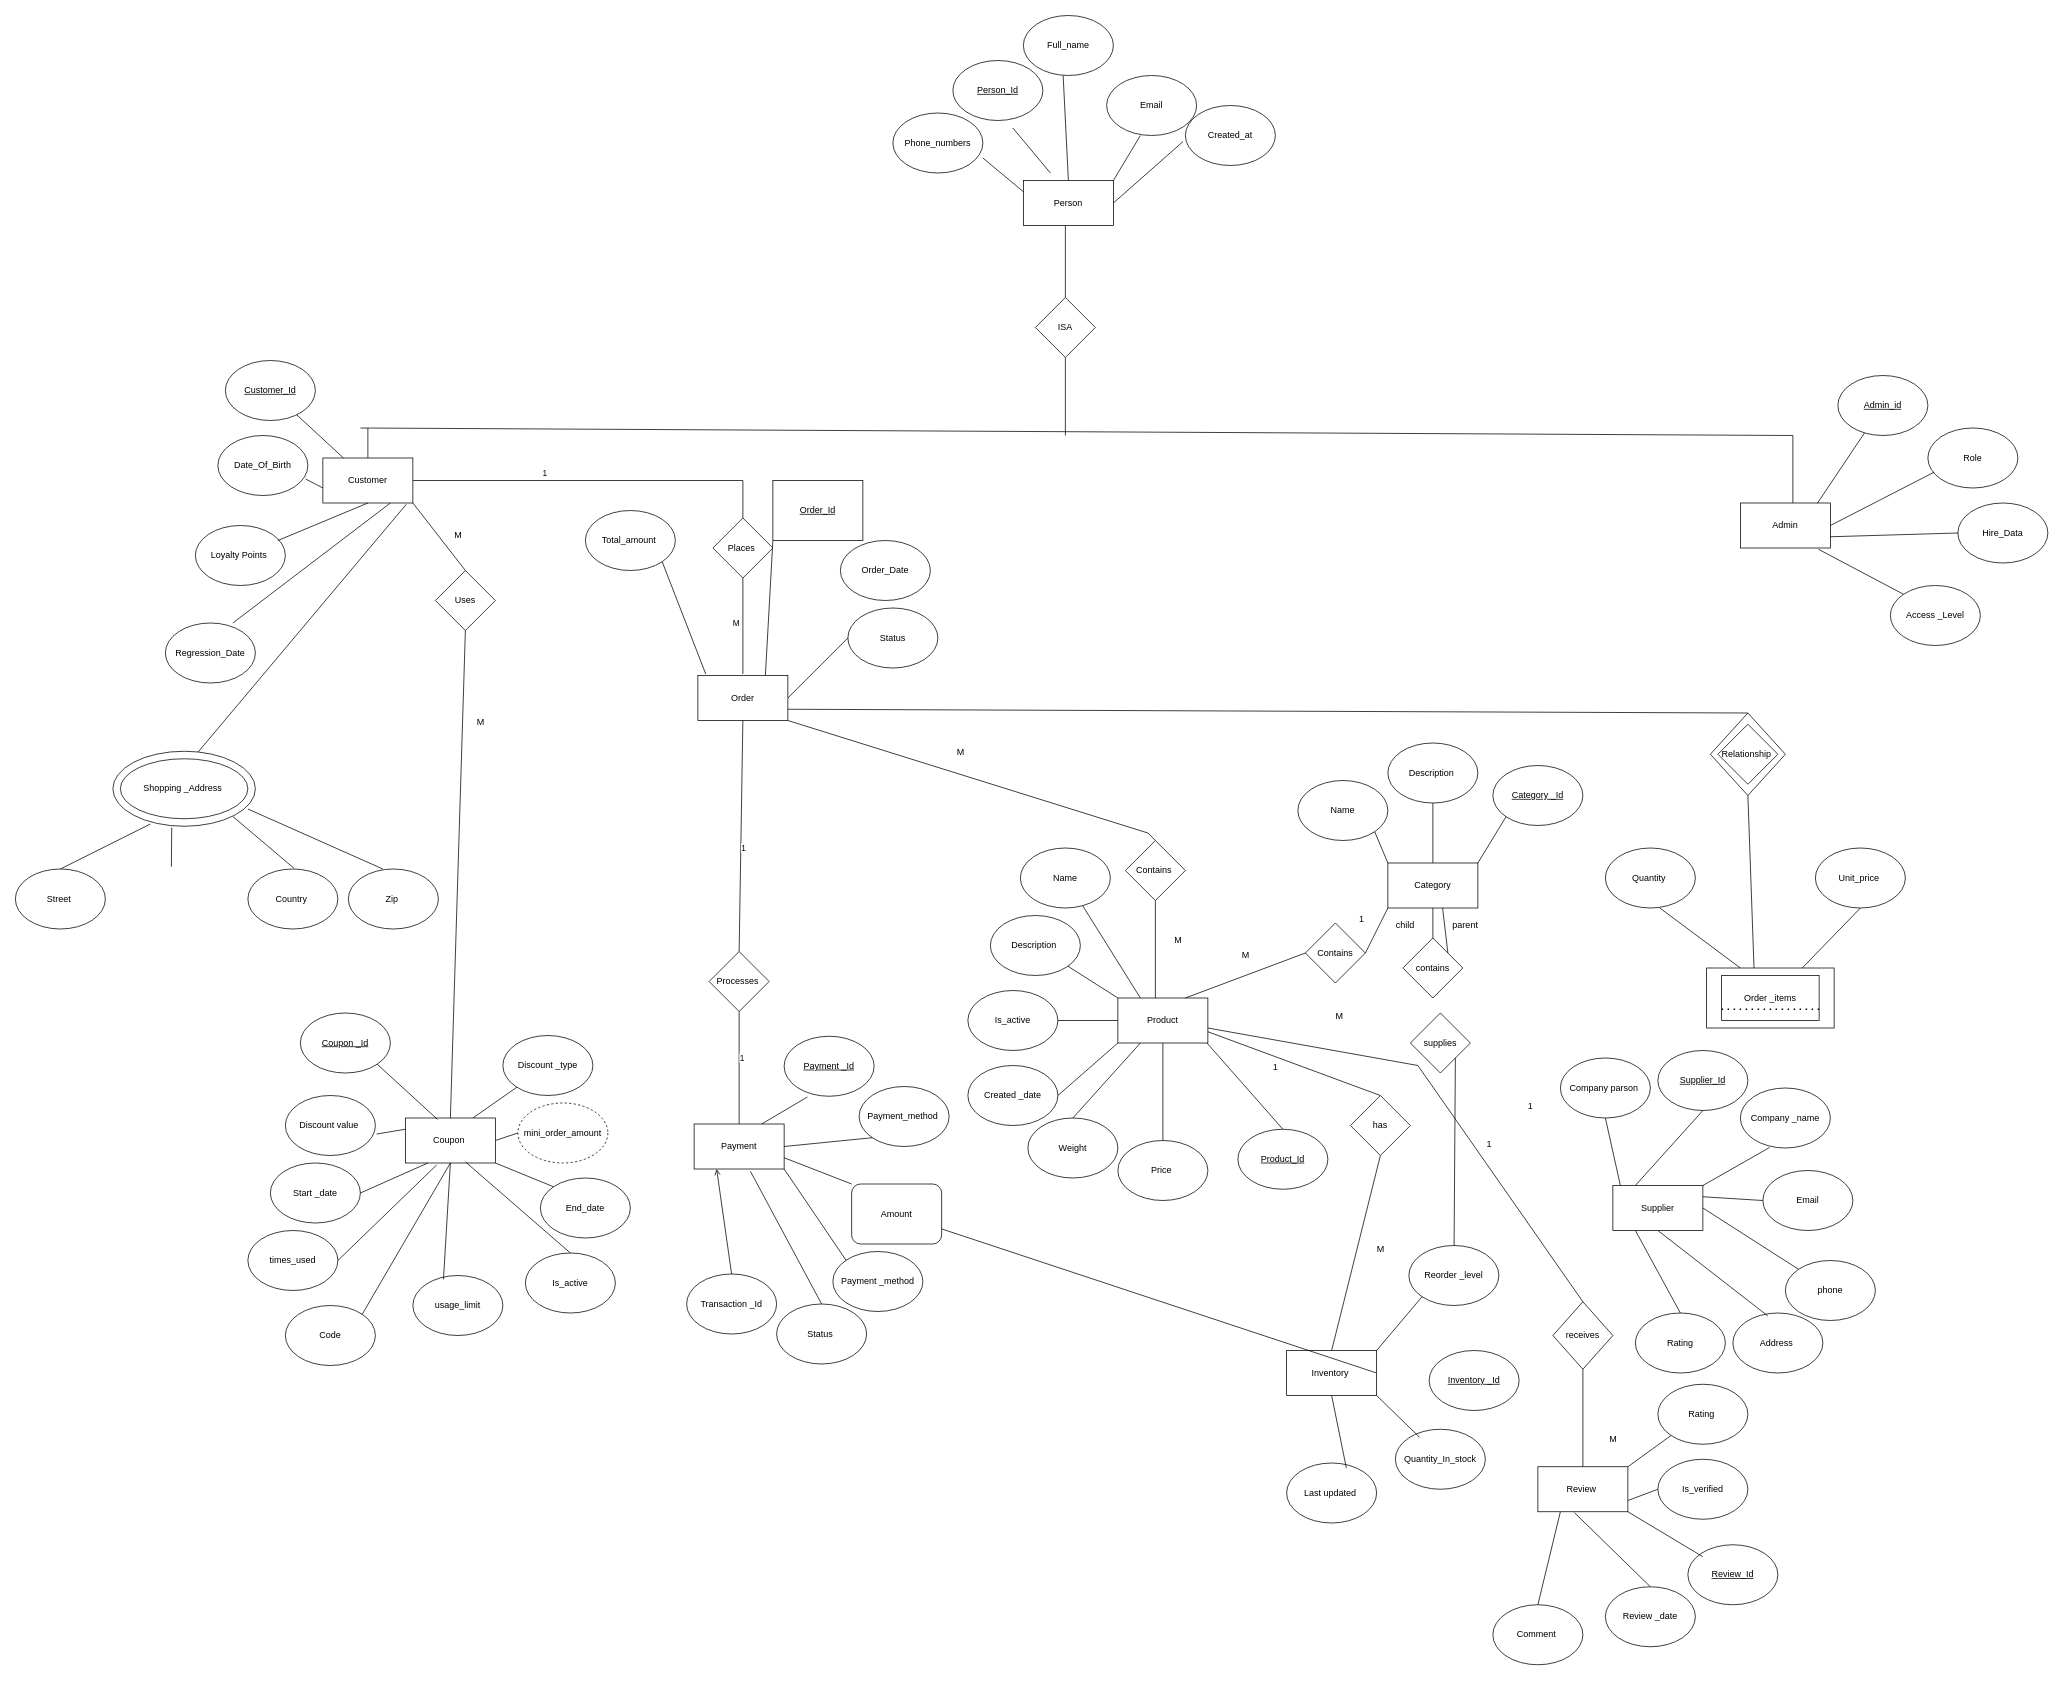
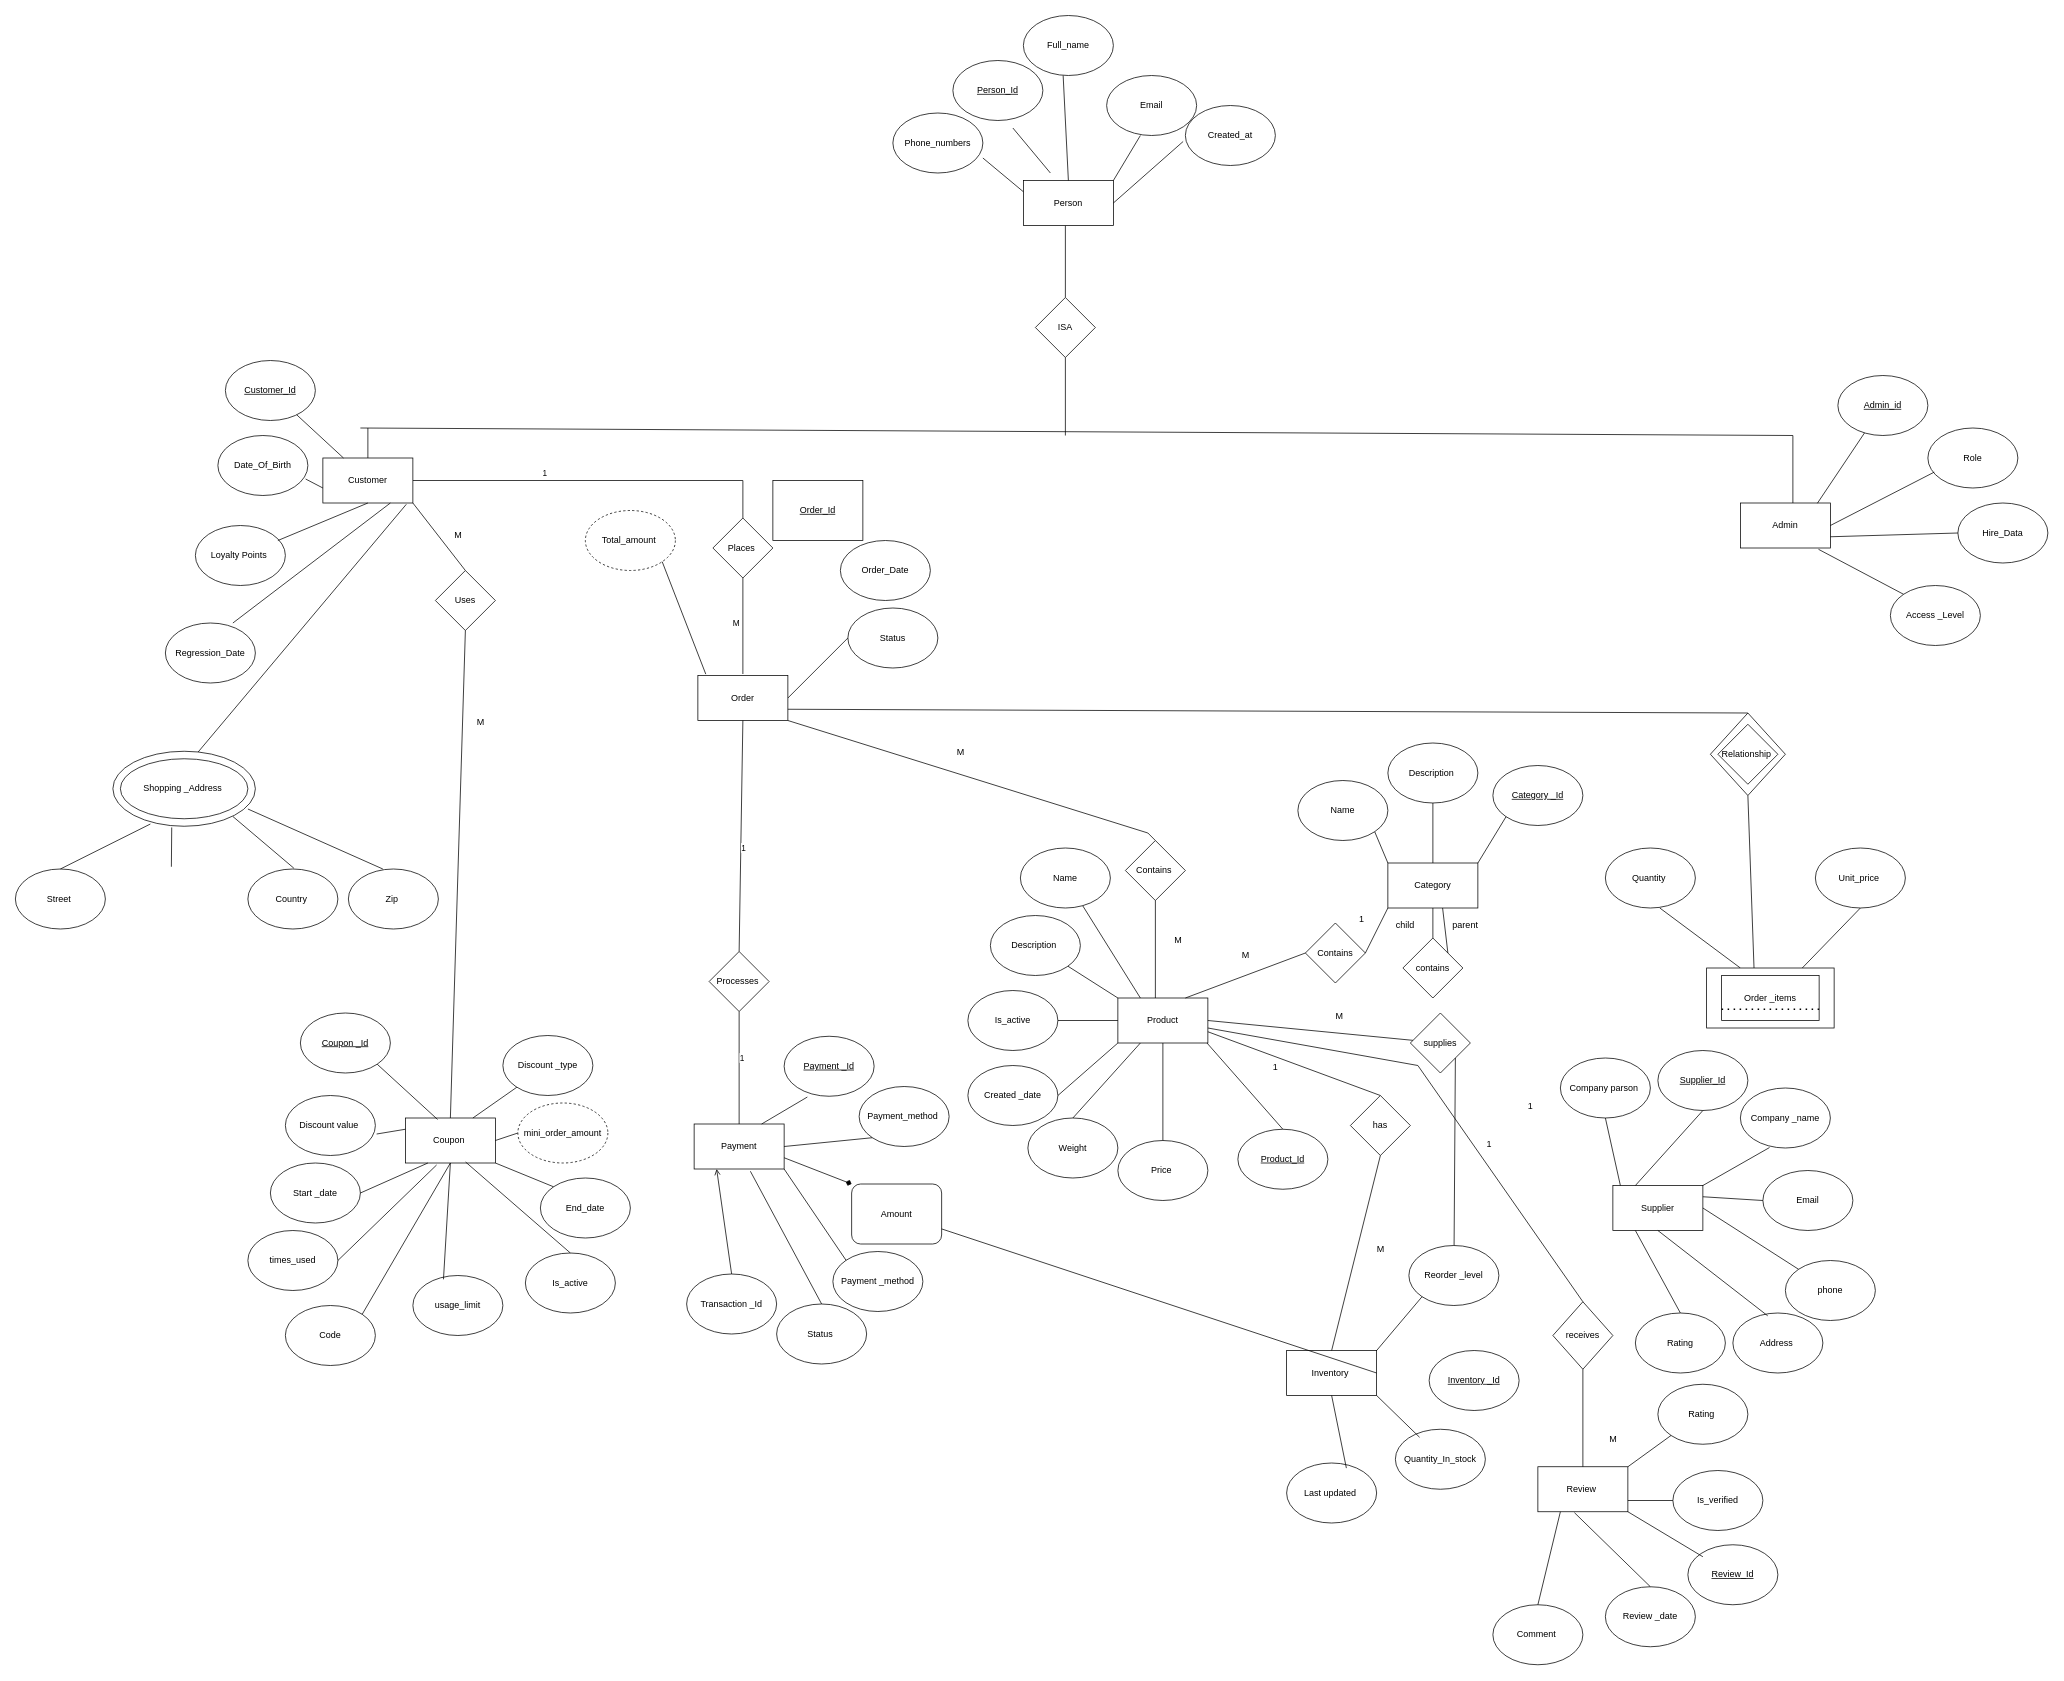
(630, 540) -> (630, 540)
(769, 608) -> none
none -> (1310, 1030)
(848, 1182) -> (845, 1181)
(1703, 1489) -> (1718, 1500)
